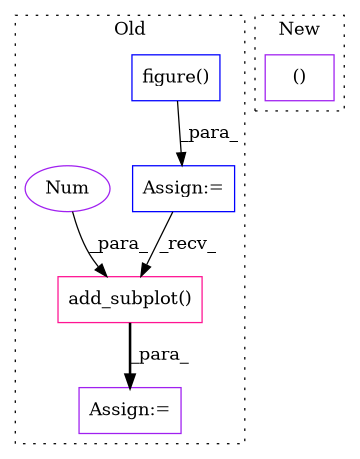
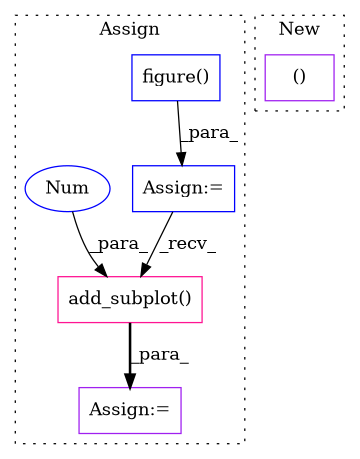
(130, 30) -> (130, 30)
(68, 189) -> (68, 189)
